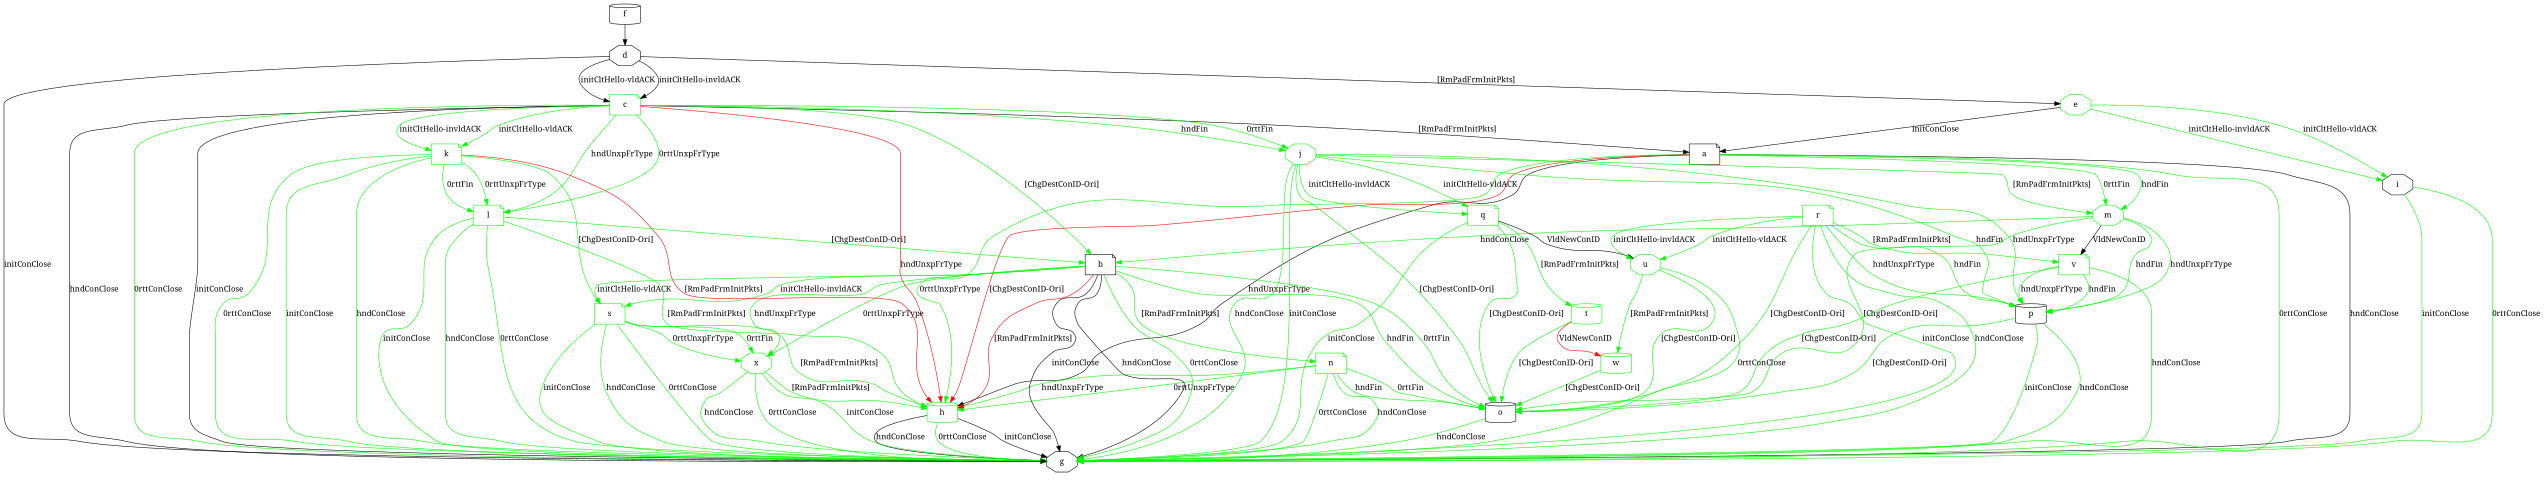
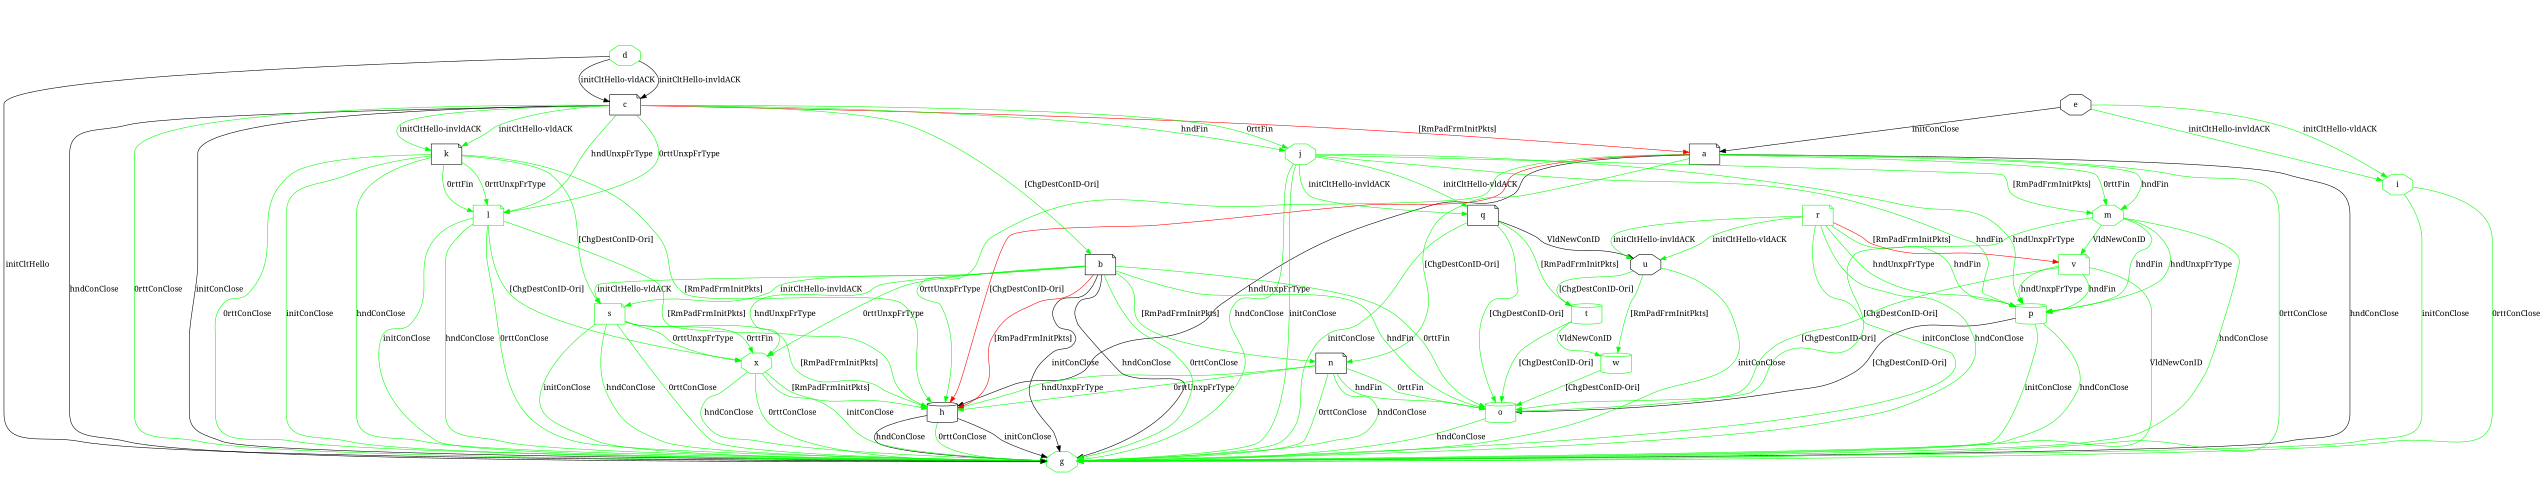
(625, 14) -> none
(625, 56) -> (625, 56)
(1347, 80) -> none
(625, 105) -> (625, 105)
(2076, 105) -> (2076, 105)
(1084, 117) -> (1084, 117)
(895, 147) -> none
(447, 154) -> (447, 154)
(2398, 185) -> (2398, 185)
none -> (1457, 208)
(1483, 215) -> (1483, 215)
(1607, 231) -> (2128, 436)
(2093, 238) -> (2093, 238)
(792, 240) -> (584, 328)
(1946, 253) -> (1946, 253)
(29, 265) -> (29, 265)
(1646, 265) -> (1646, 265)
(1398, 272) -> none
(687, 294) -> (687, 294)
(2031, 314) -> (2031, 314)
(1563, 347) -> (1563, 347)
(1652, 357) -> (1585, 278)
(1331, 363) -> (1331, 363)
(1763, 363) -> (1763, 363)
(2177, 363) -> (2177, 363)
(1702, 373) -> none
(1779, 392) -> (1779, 392)
(942, 413) -> (942, 413)
(1501, 413) -> (1501, 413)
(1062, 462) -> (1062, 462)
